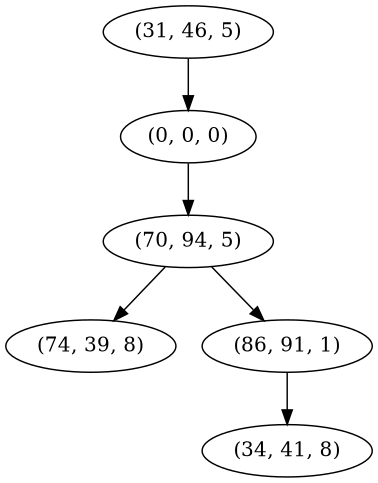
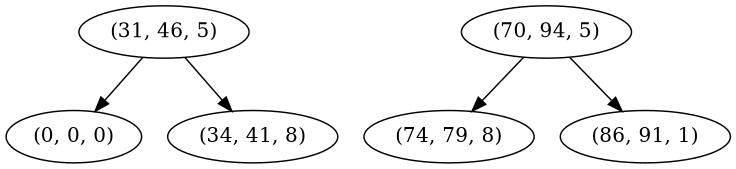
(188, 182) -> none
(91, 346) -> (449, 137)
(287, 391) -> (204, 79)
